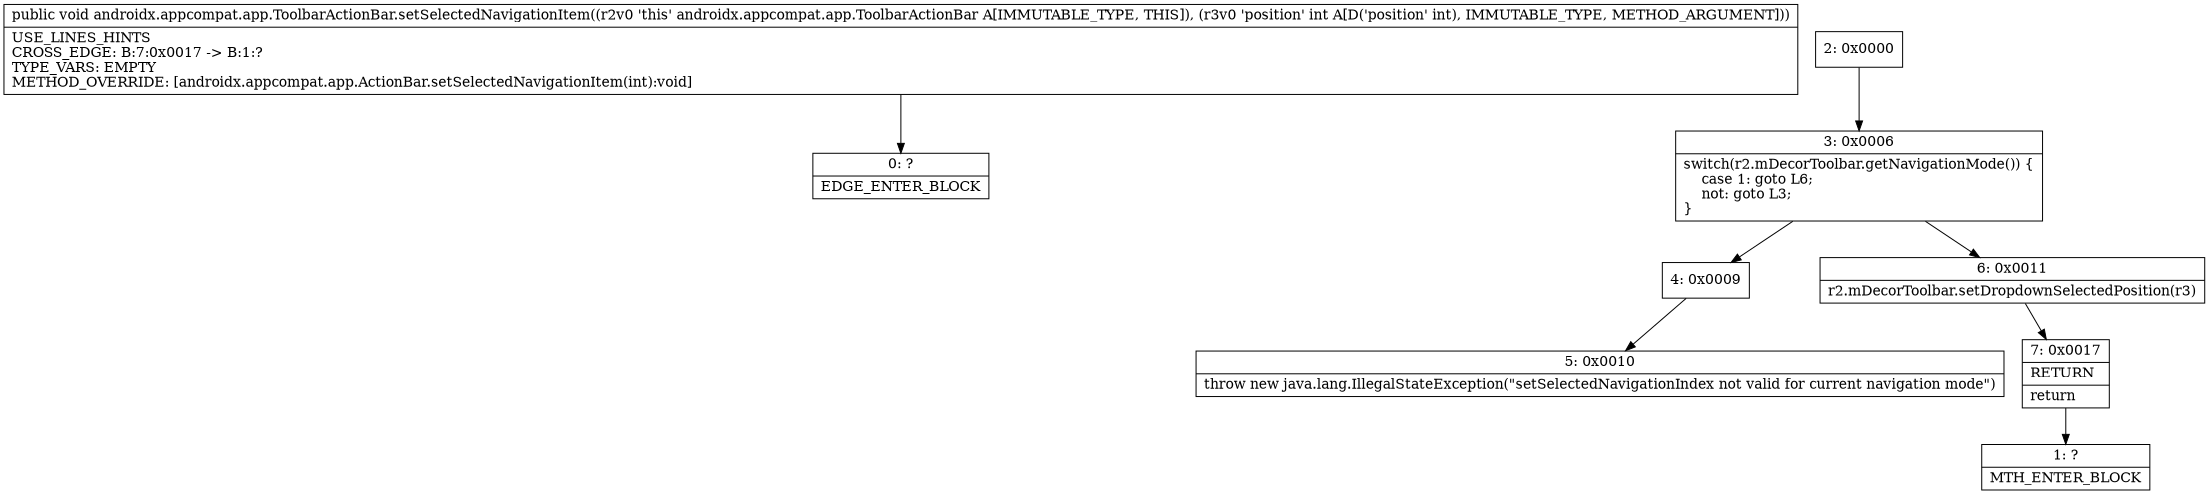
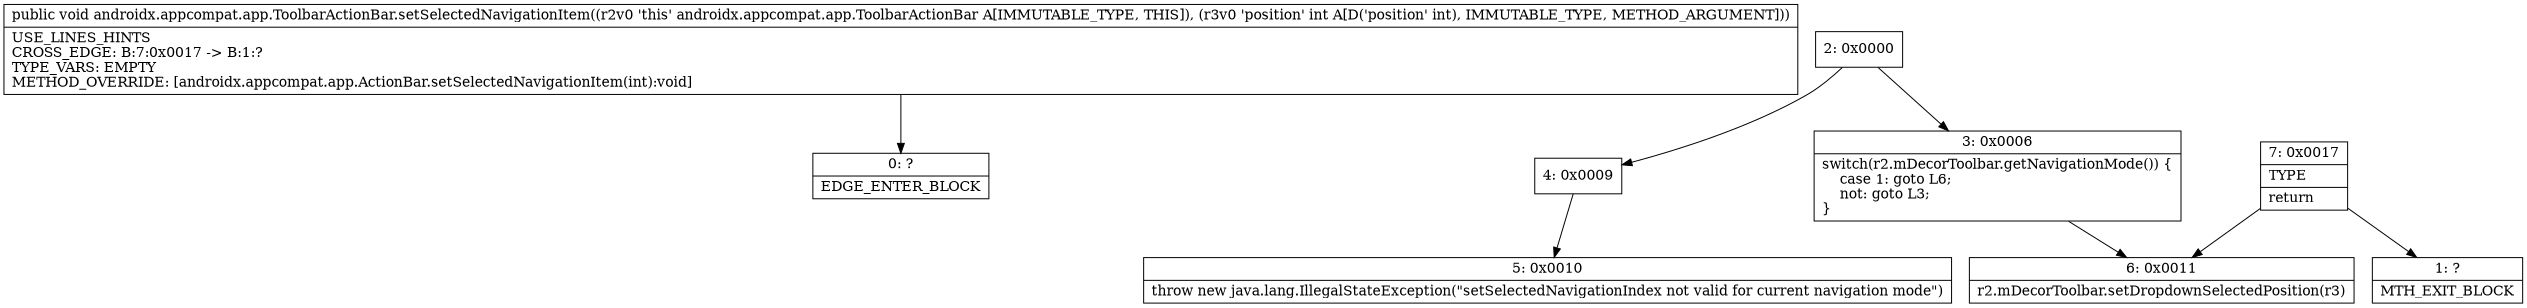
(1766, 239) -> (1742, 126)
(2033, 317) -> (2230, 230)
(2062, 373) -> (2288, 176)
(2066, 478) -> (2448, 291)
